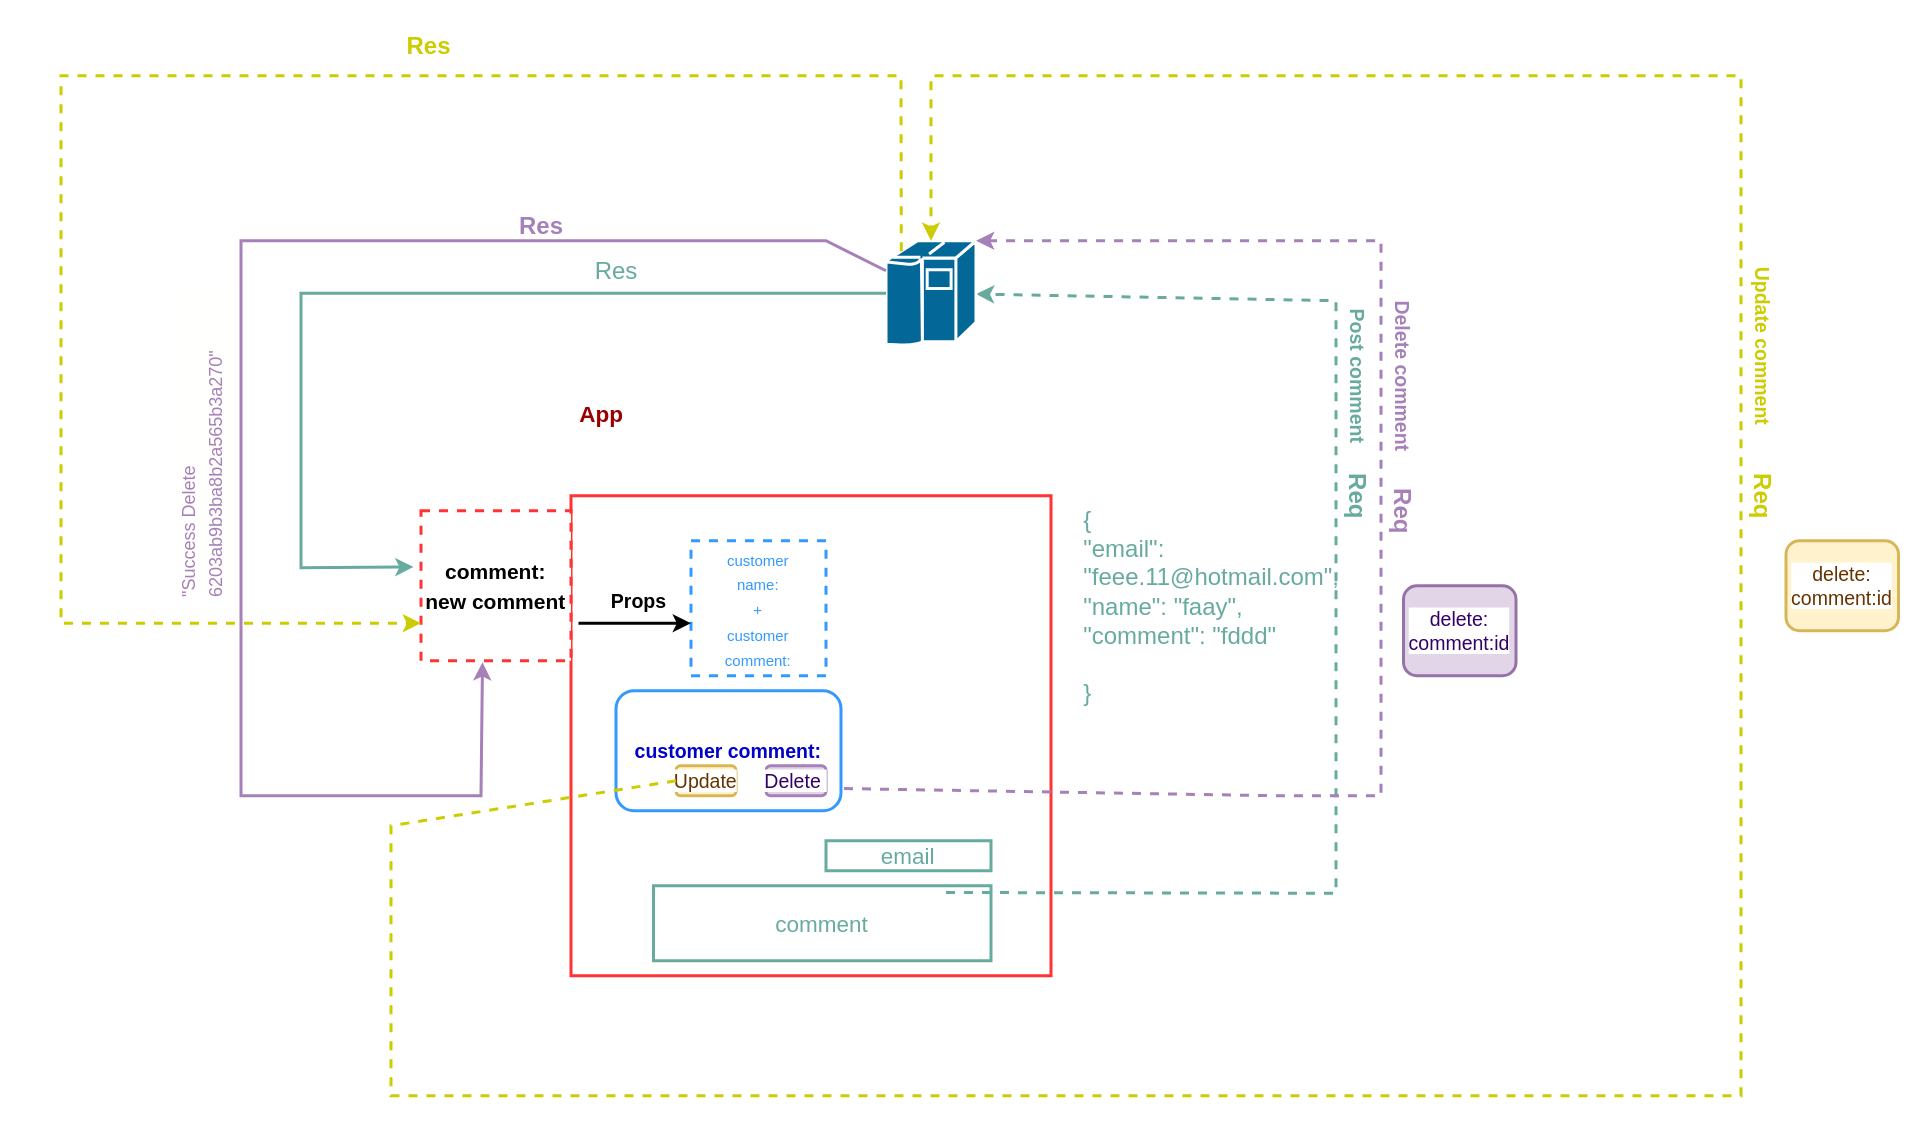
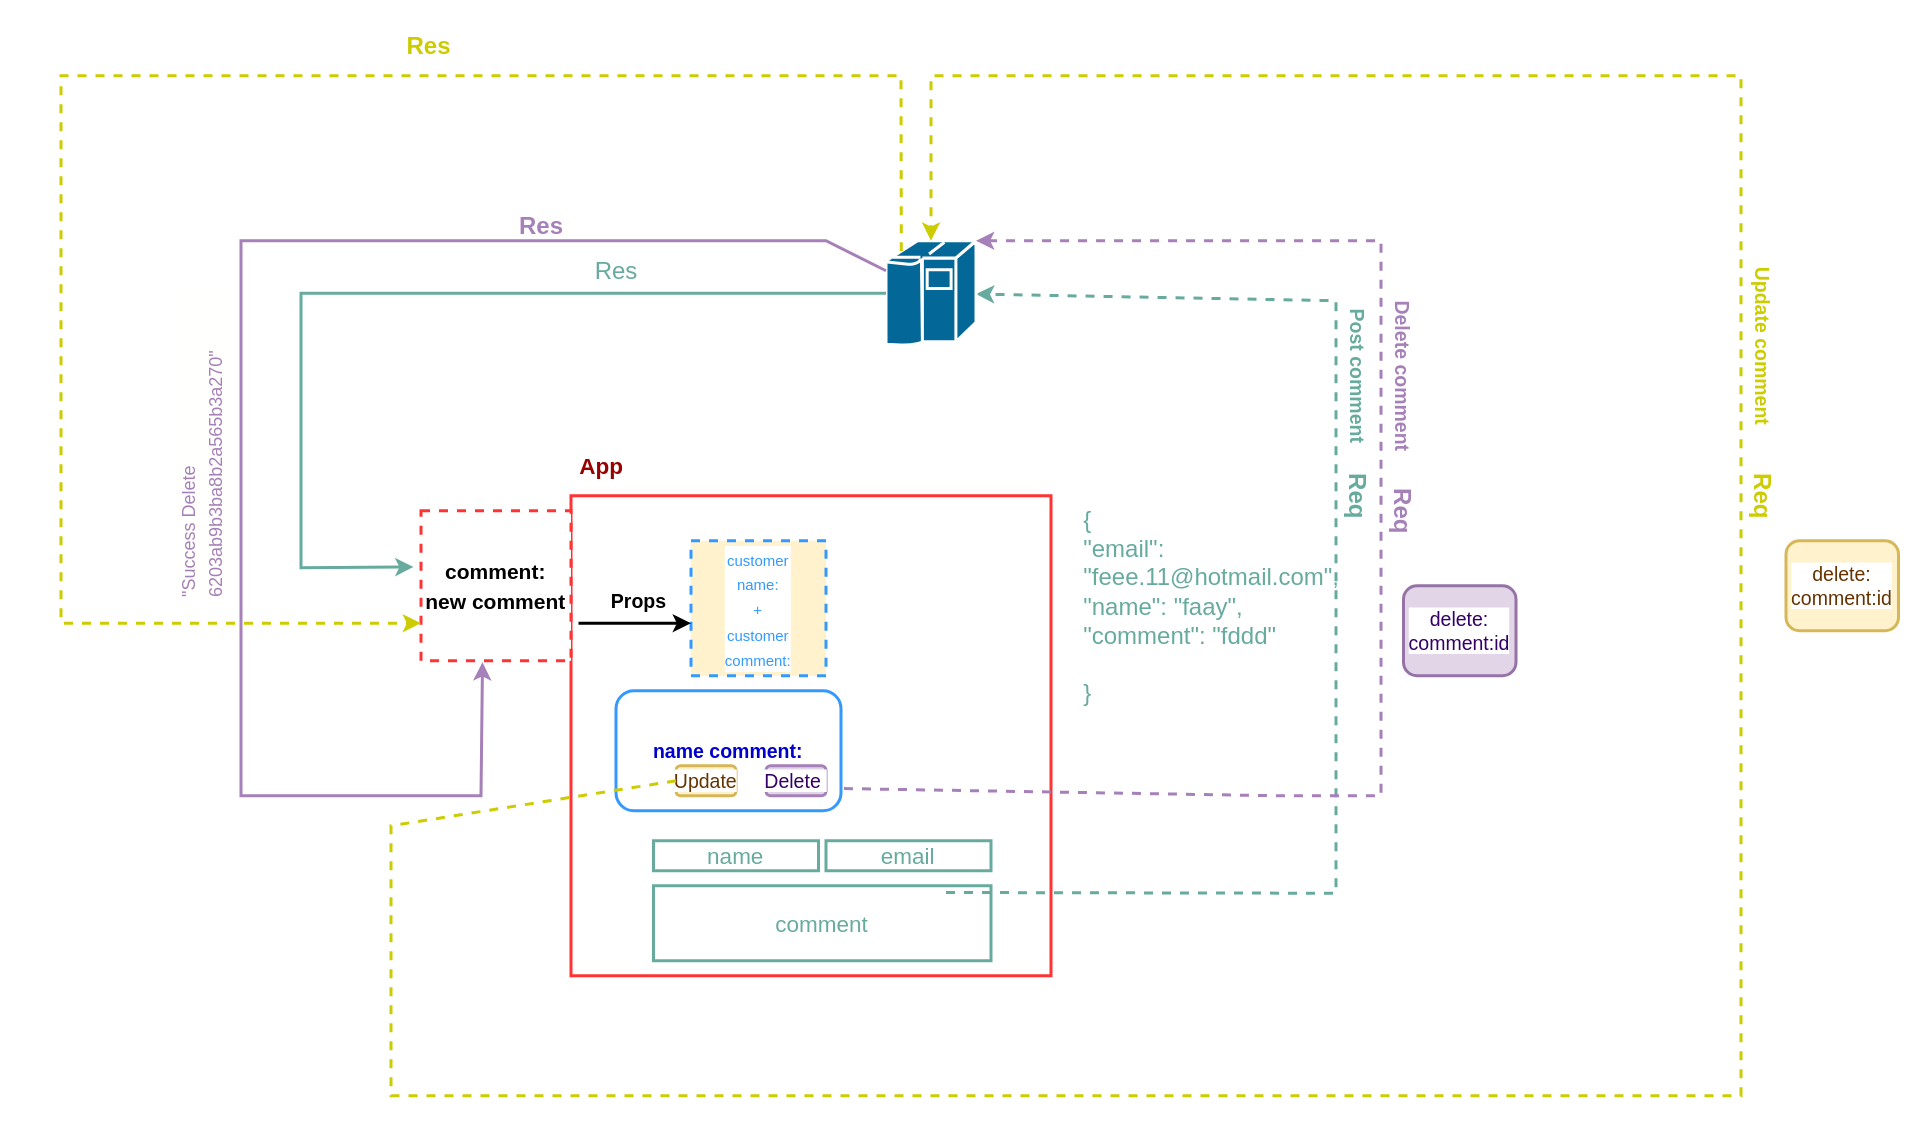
(601, 413) -> (601, 466)
(758, 608) -> (758, 608)
(728, 751) -> (728, 751)
none -> (736, 856)
